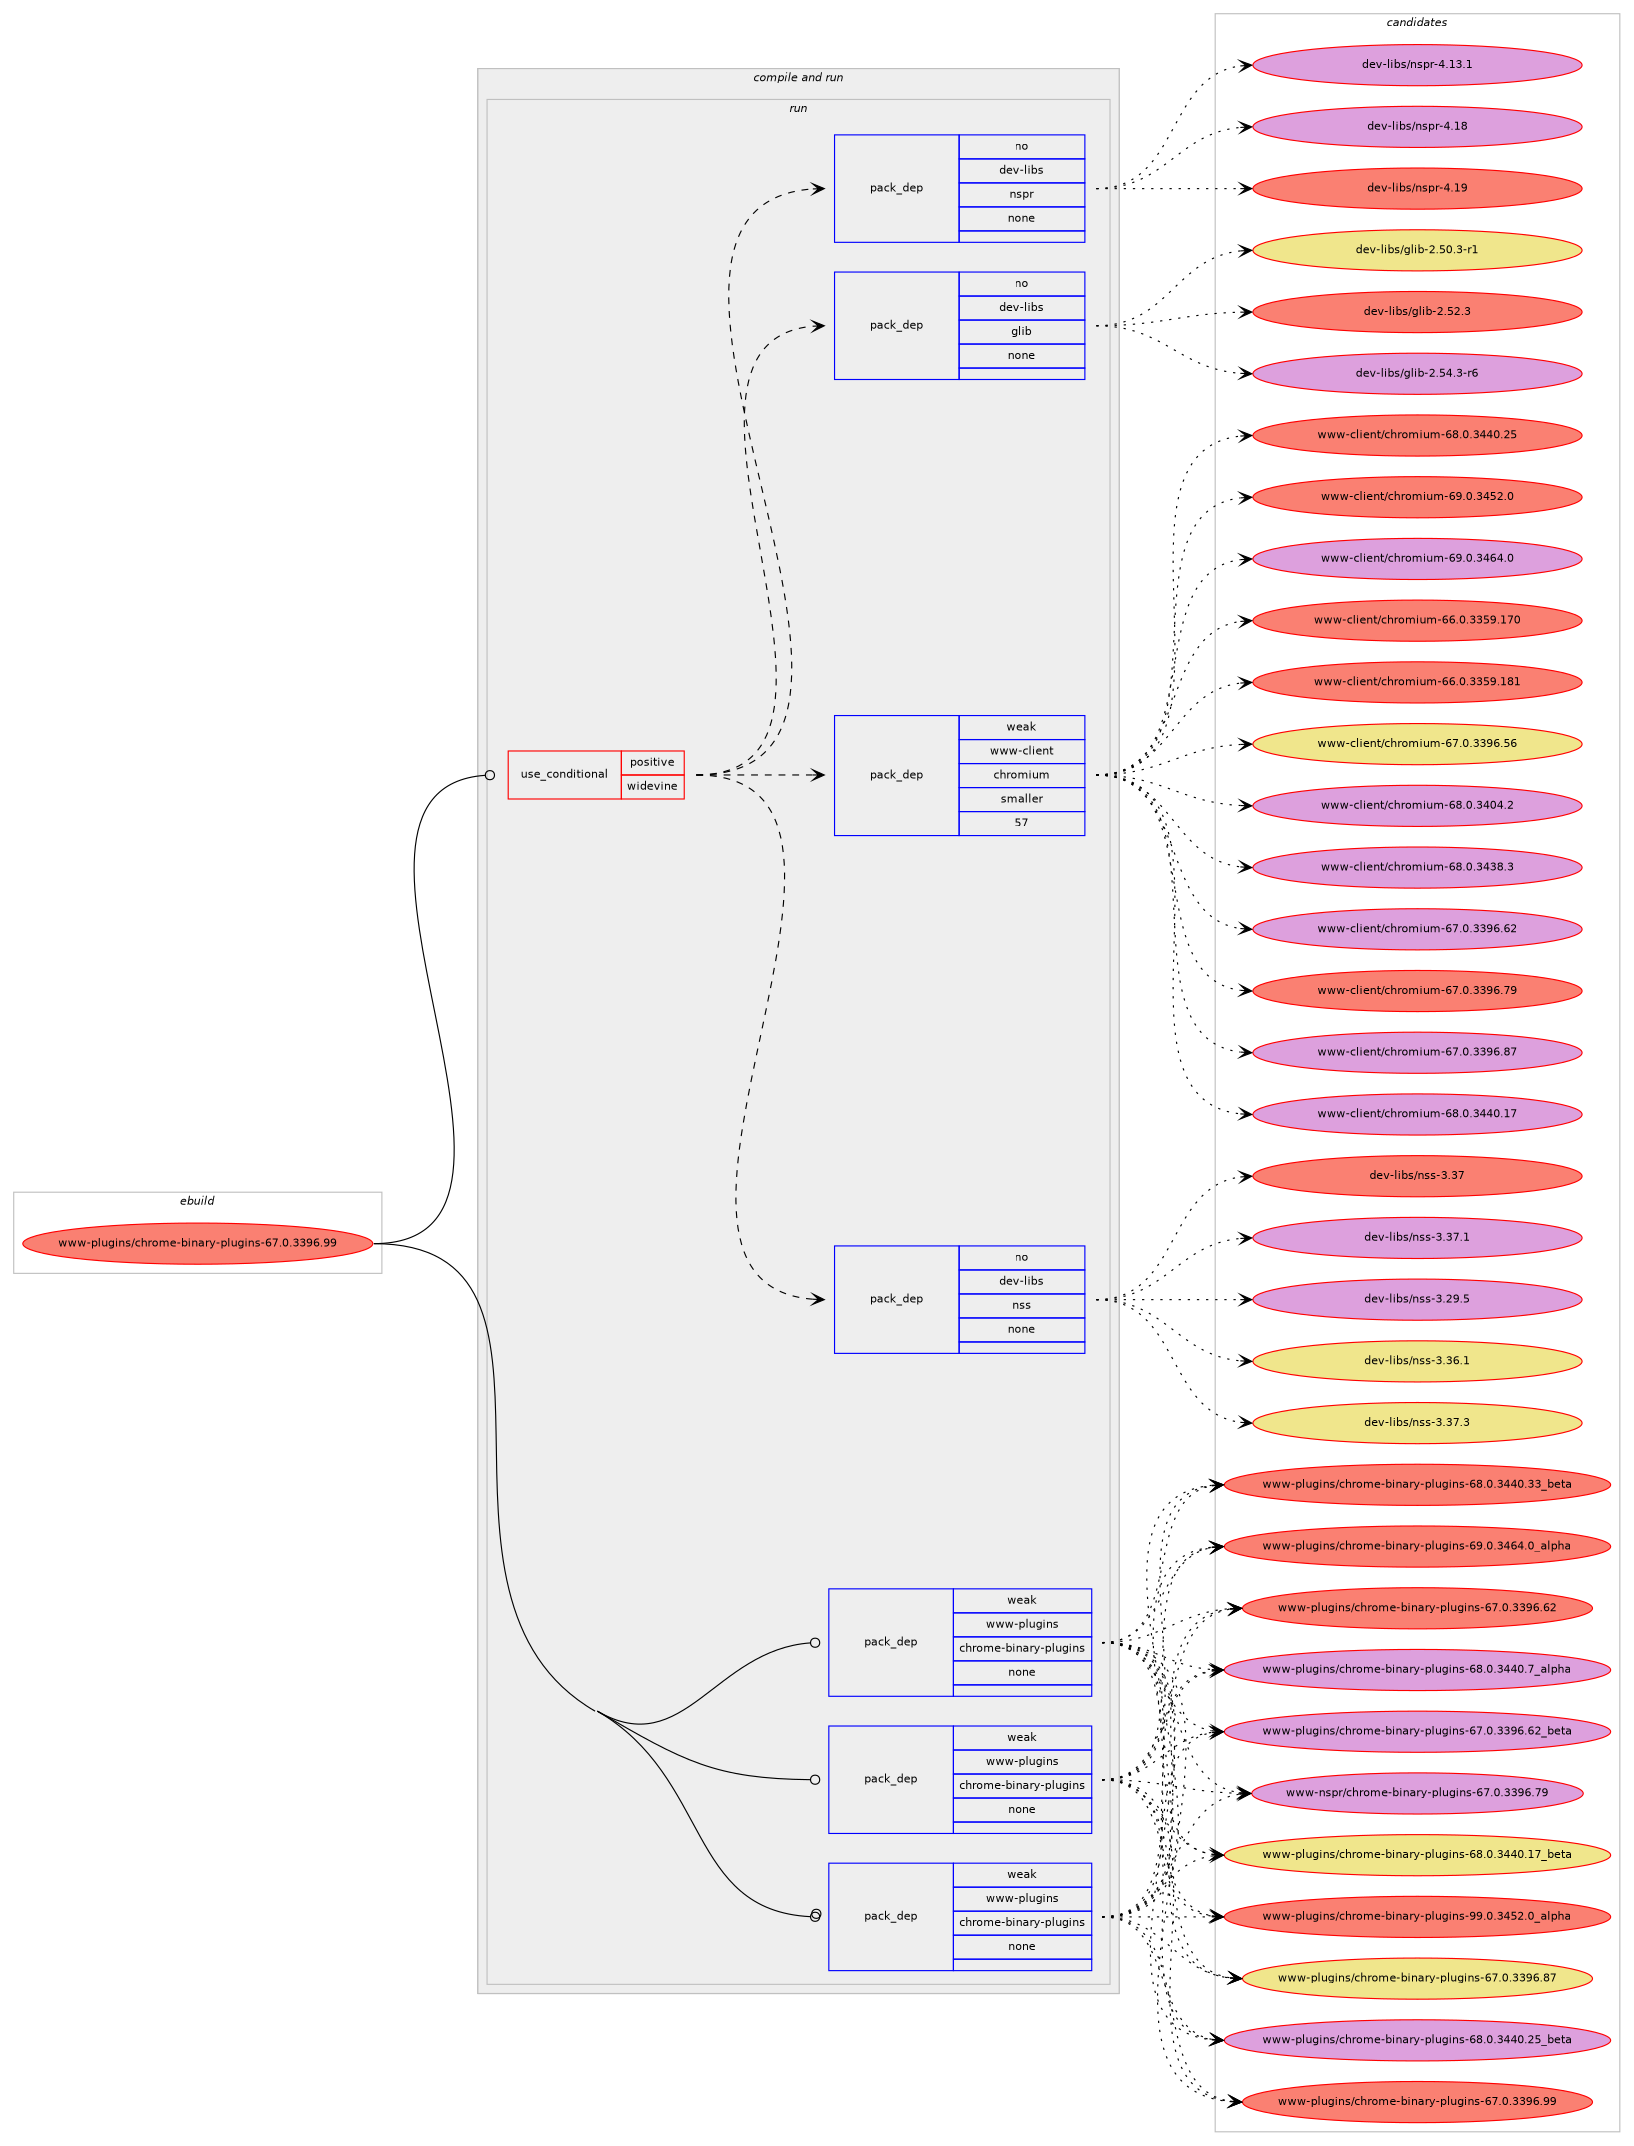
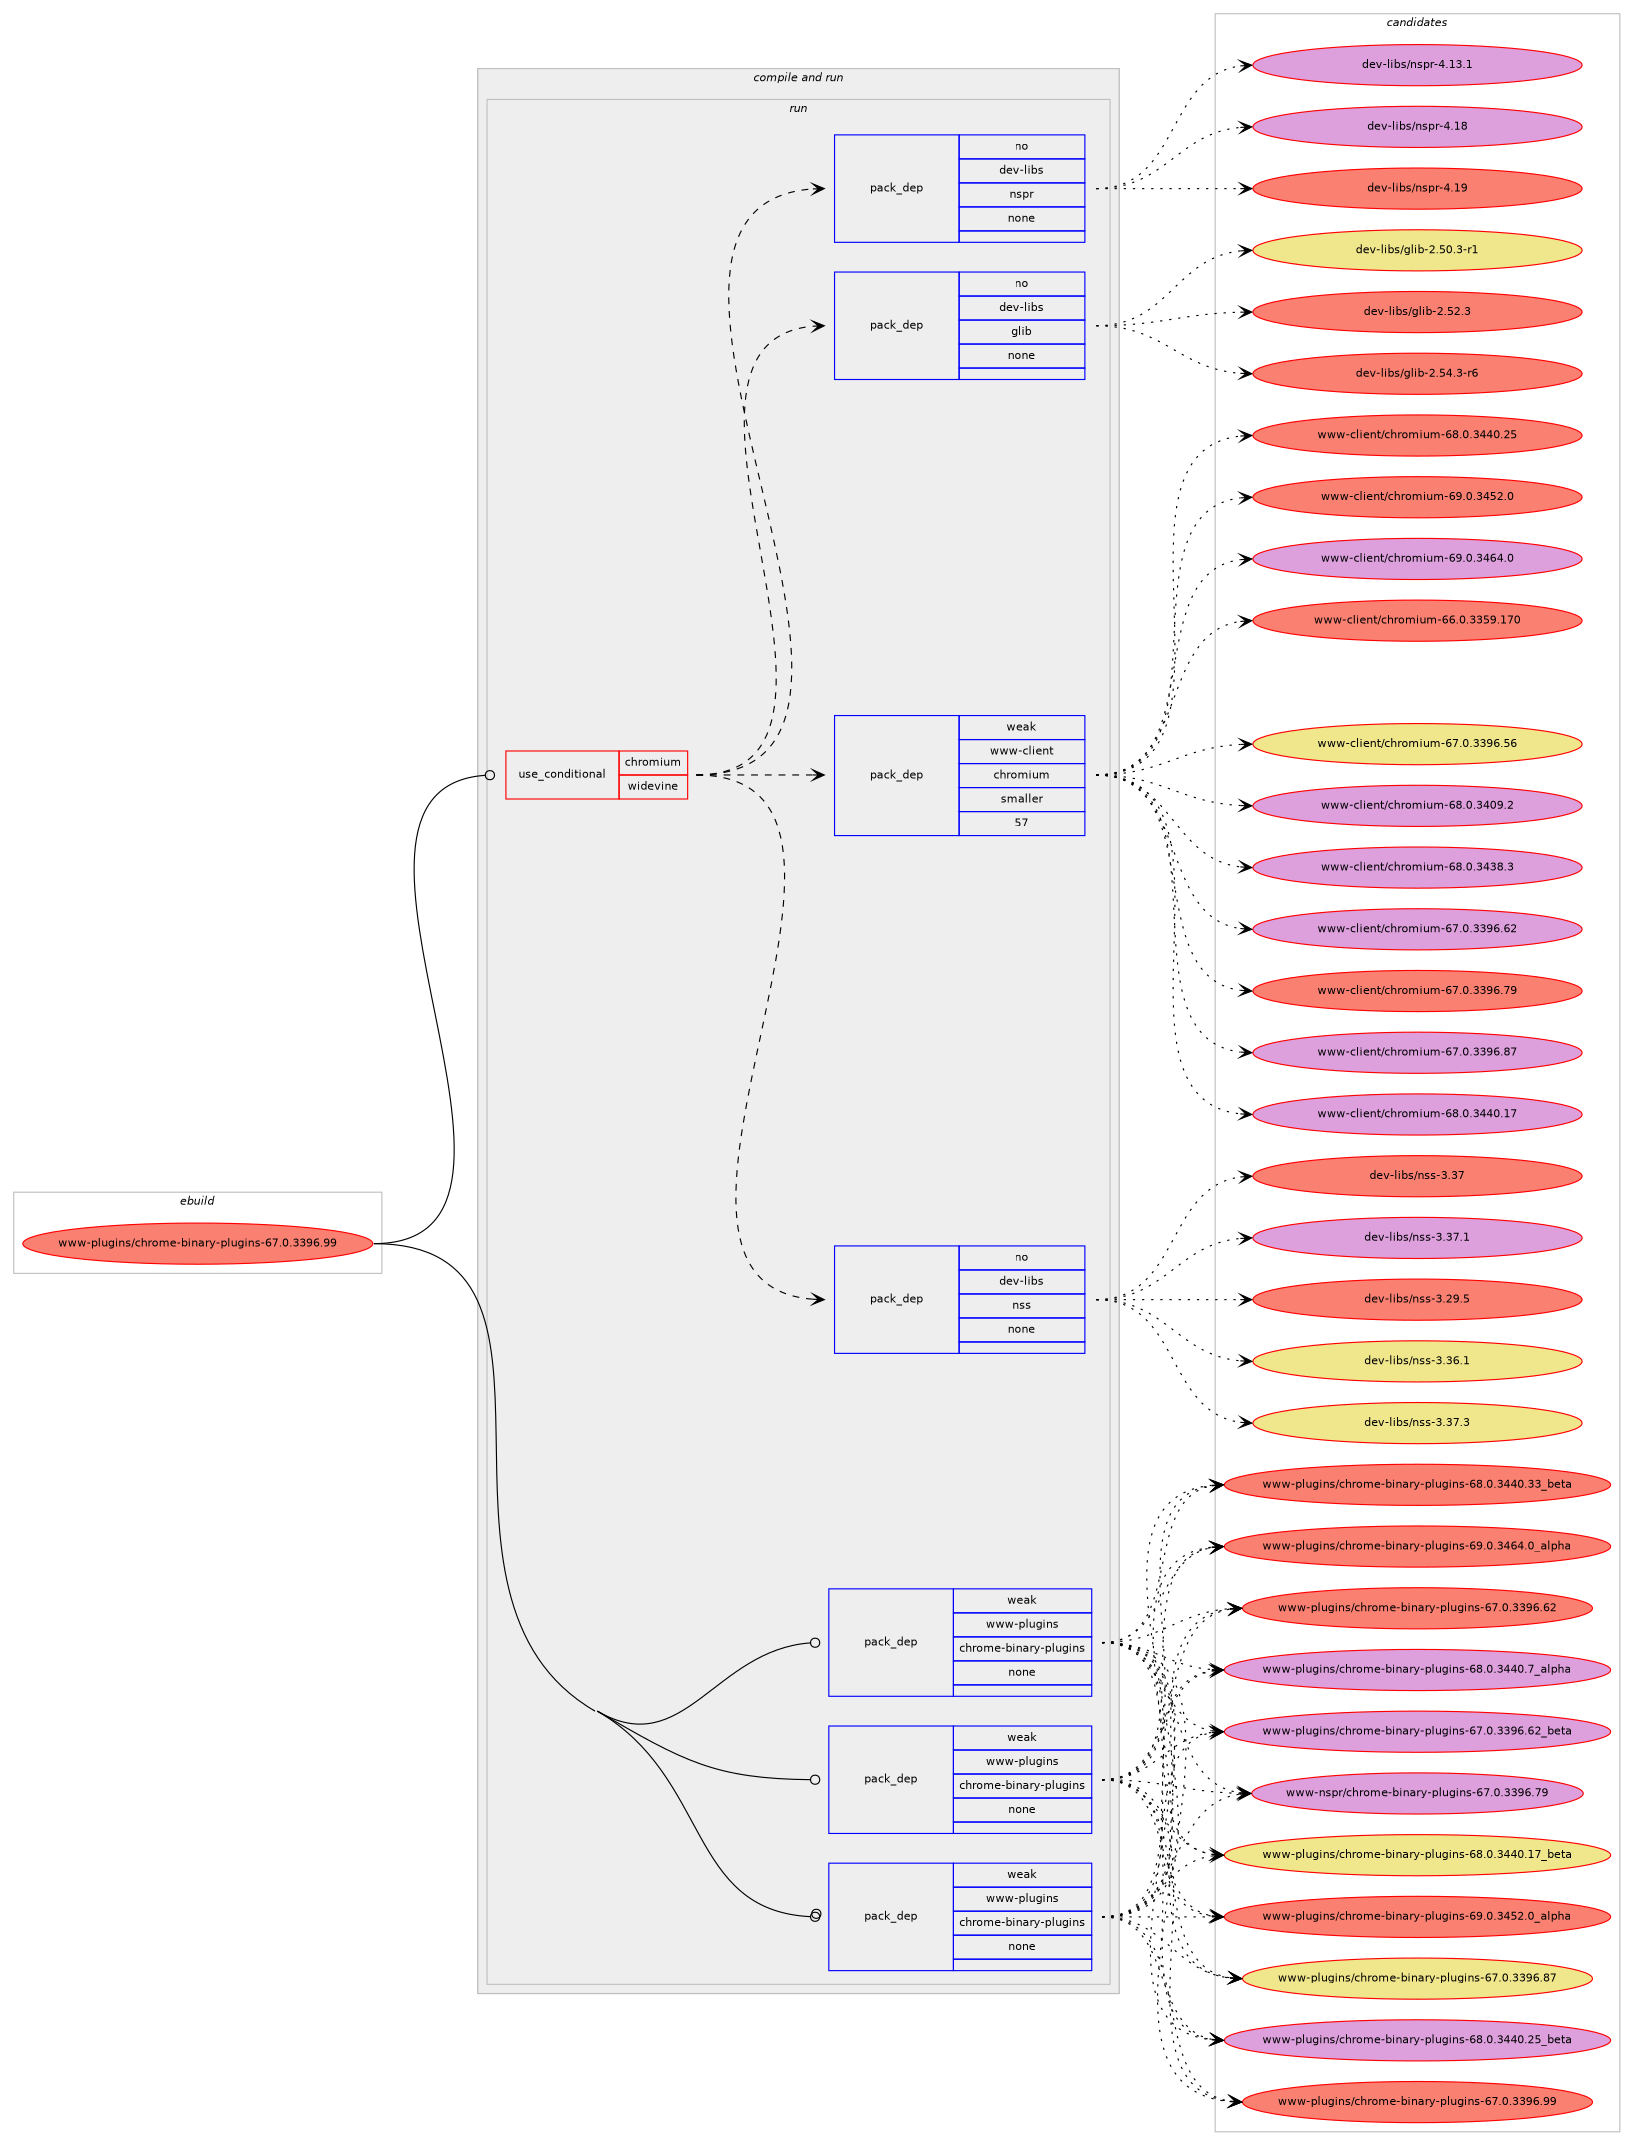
(1418, 374) -> (1418, 374)
(1418, 682) -> none
(653, 762) -> (653, 762)
(1418, 806) -> (1418, 806)
(1418, 1300) -> (1418, 1300)
(1418, 1917) -> (1418, 1917)
